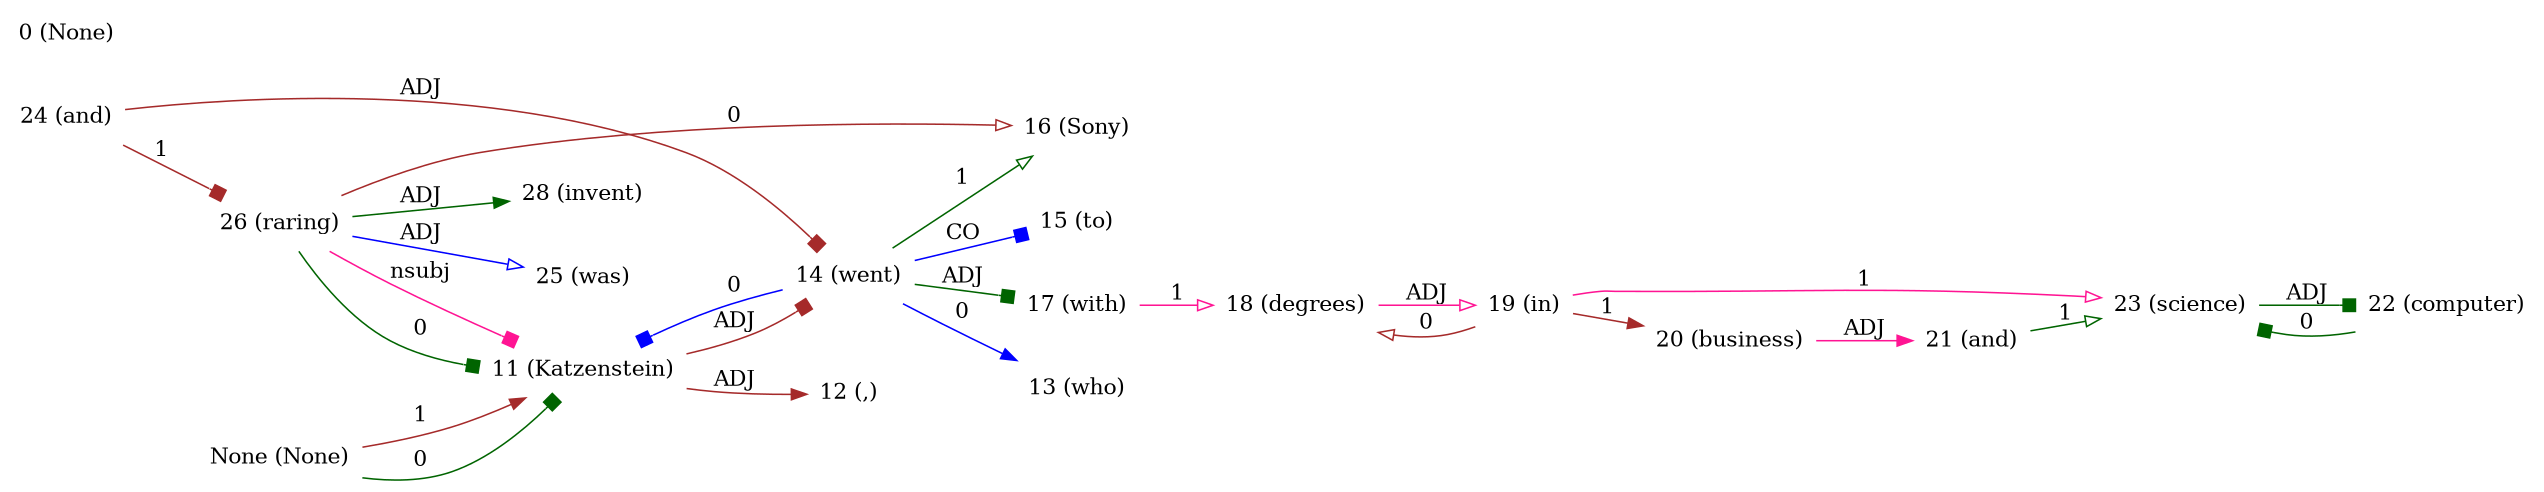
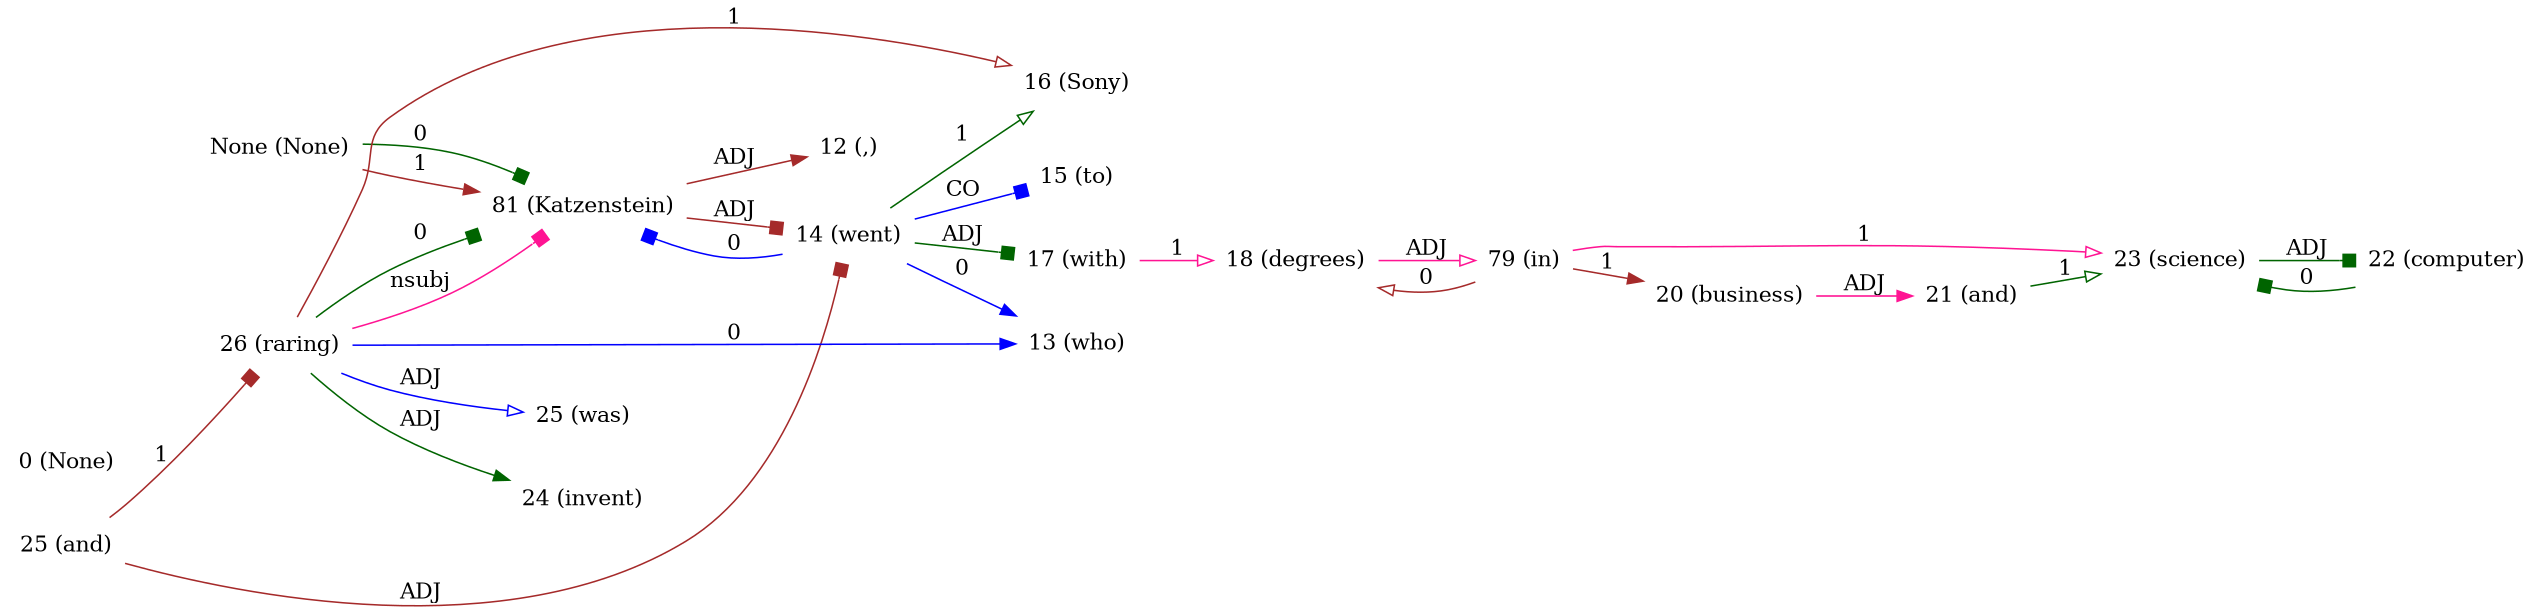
(735, 116) -> (735, 18)
(66, 117) -> (66, 546)
(583, 194) -> (583, 499)
(1524, 305) -> (1524, 261)
none -> (676, 345)
(583, 370) -> (583, 207)
